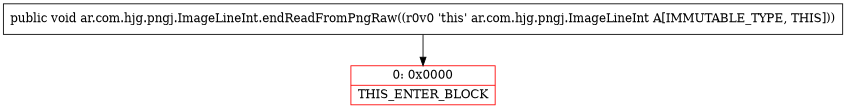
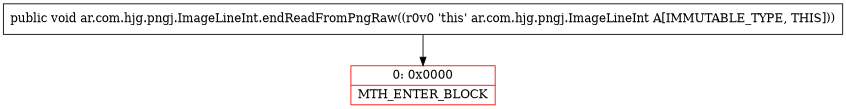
(423, 95) -> (423, 95)
